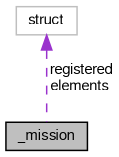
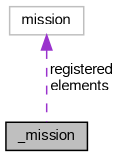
(47, 21) -> (47, 21)
